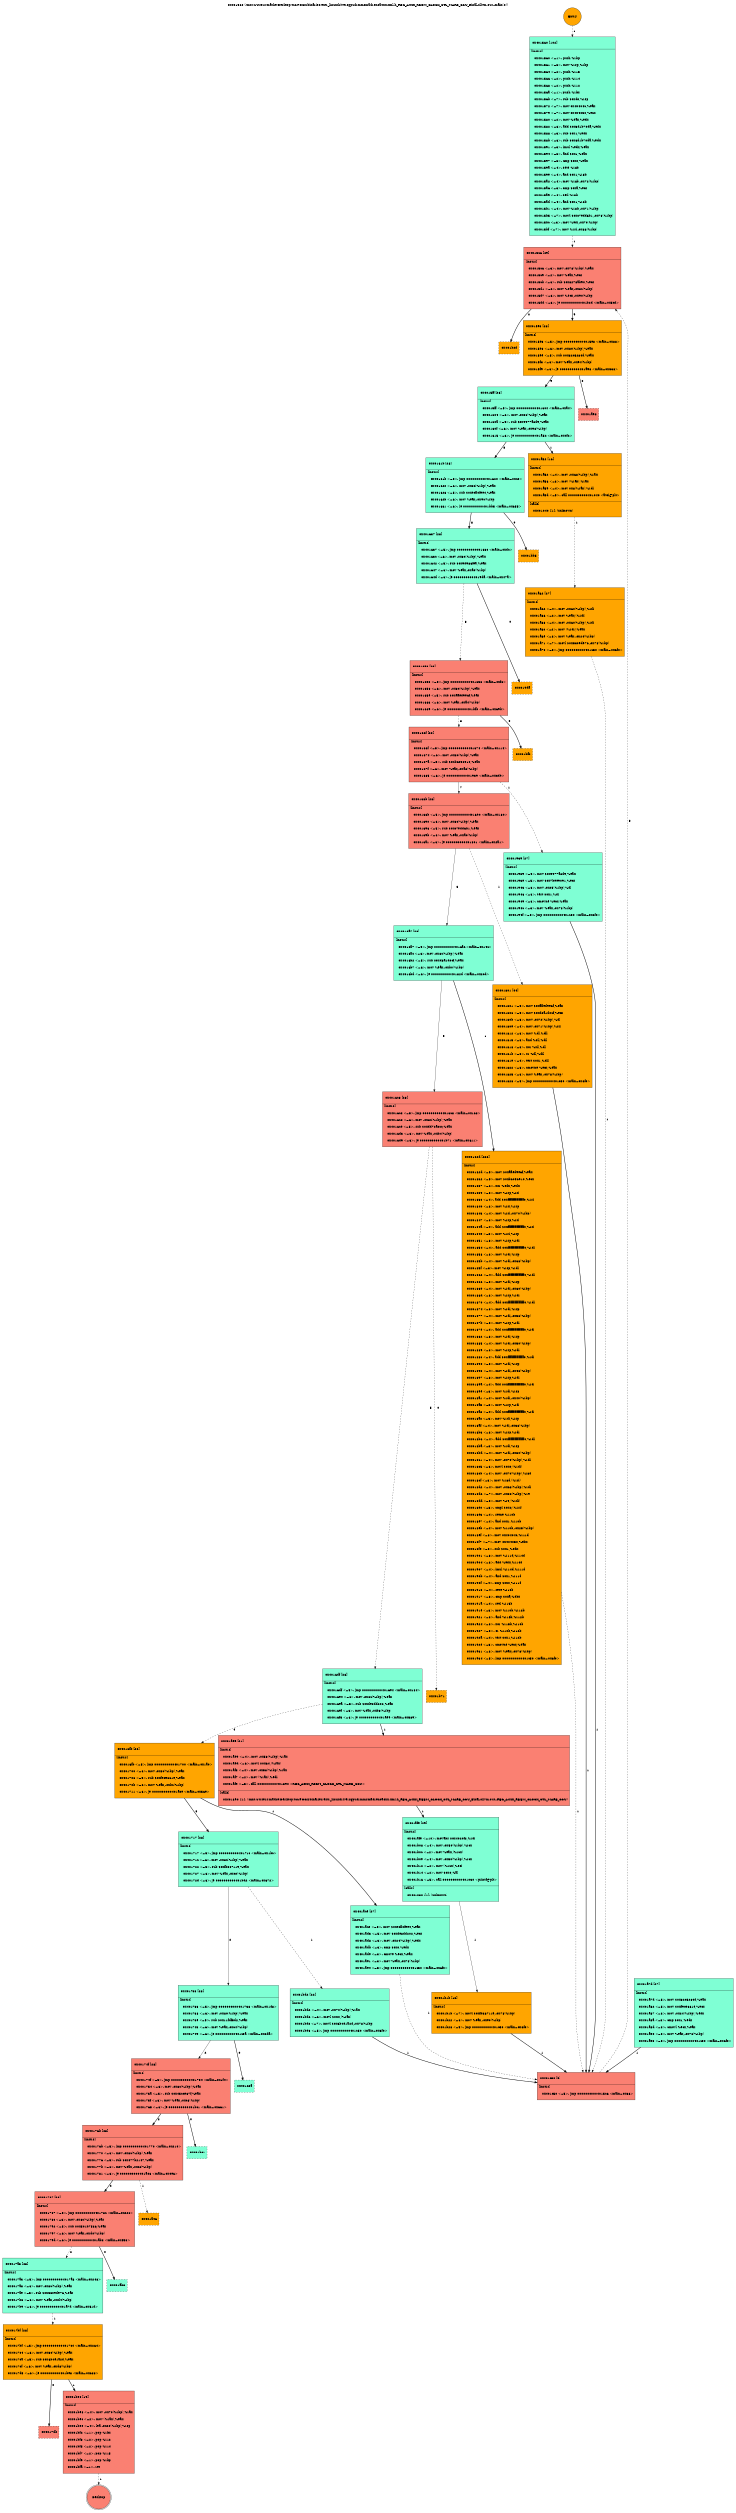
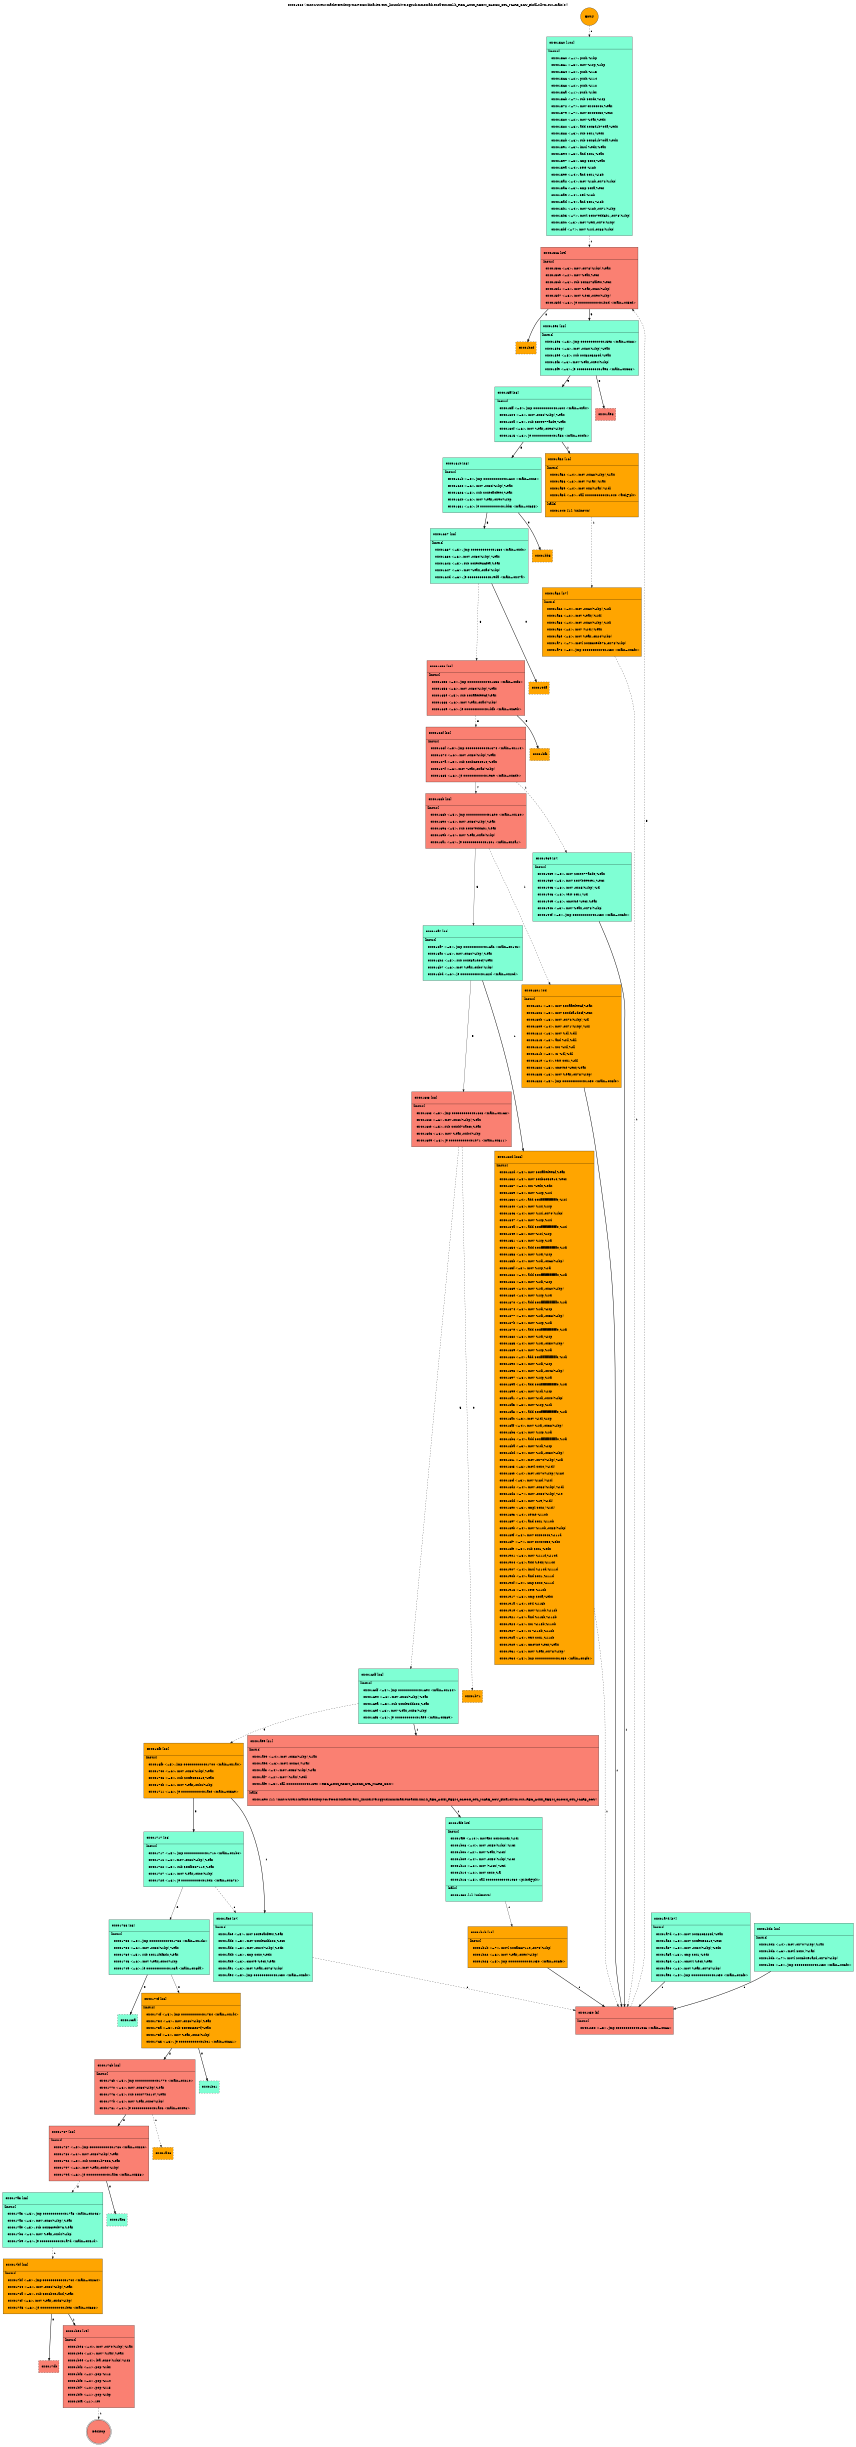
(572, 348) -> (589, 348)
(285, 1937) -> (225, 1899)
(181, 2086) -> (191, 2021)
